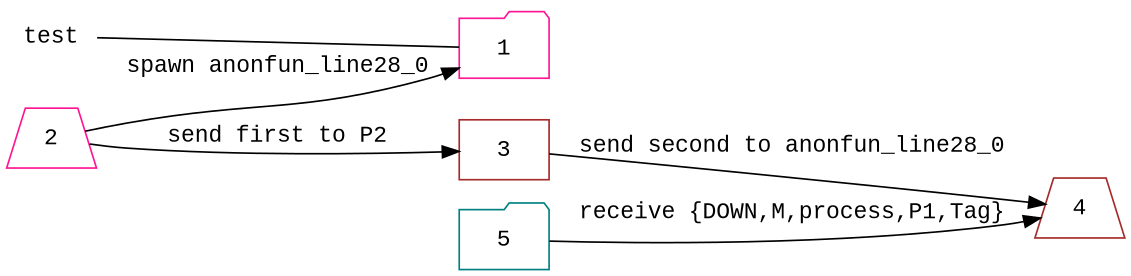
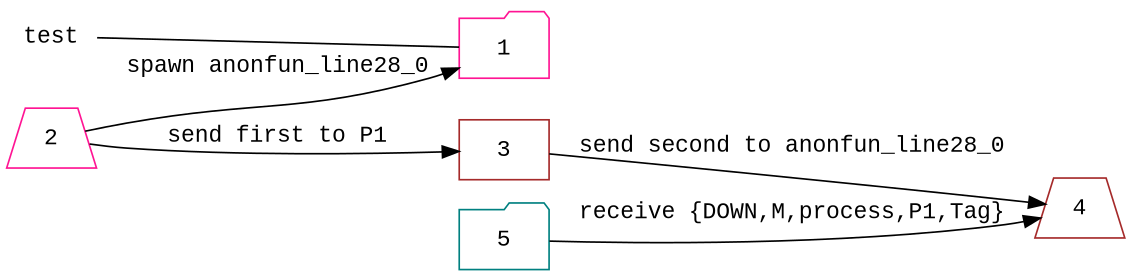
(278, 136) -> (278, 136)
